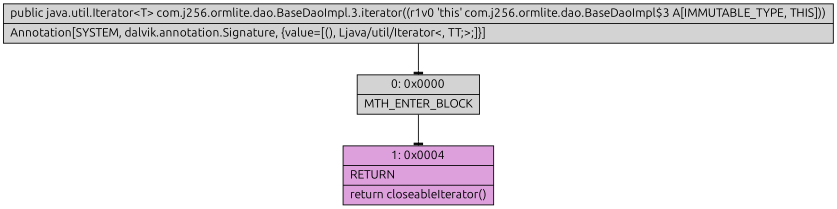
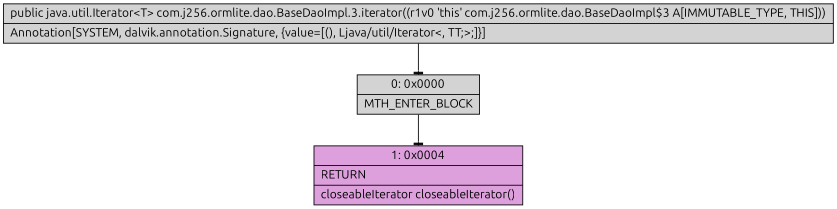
(418, 195) -> (418, 195)
